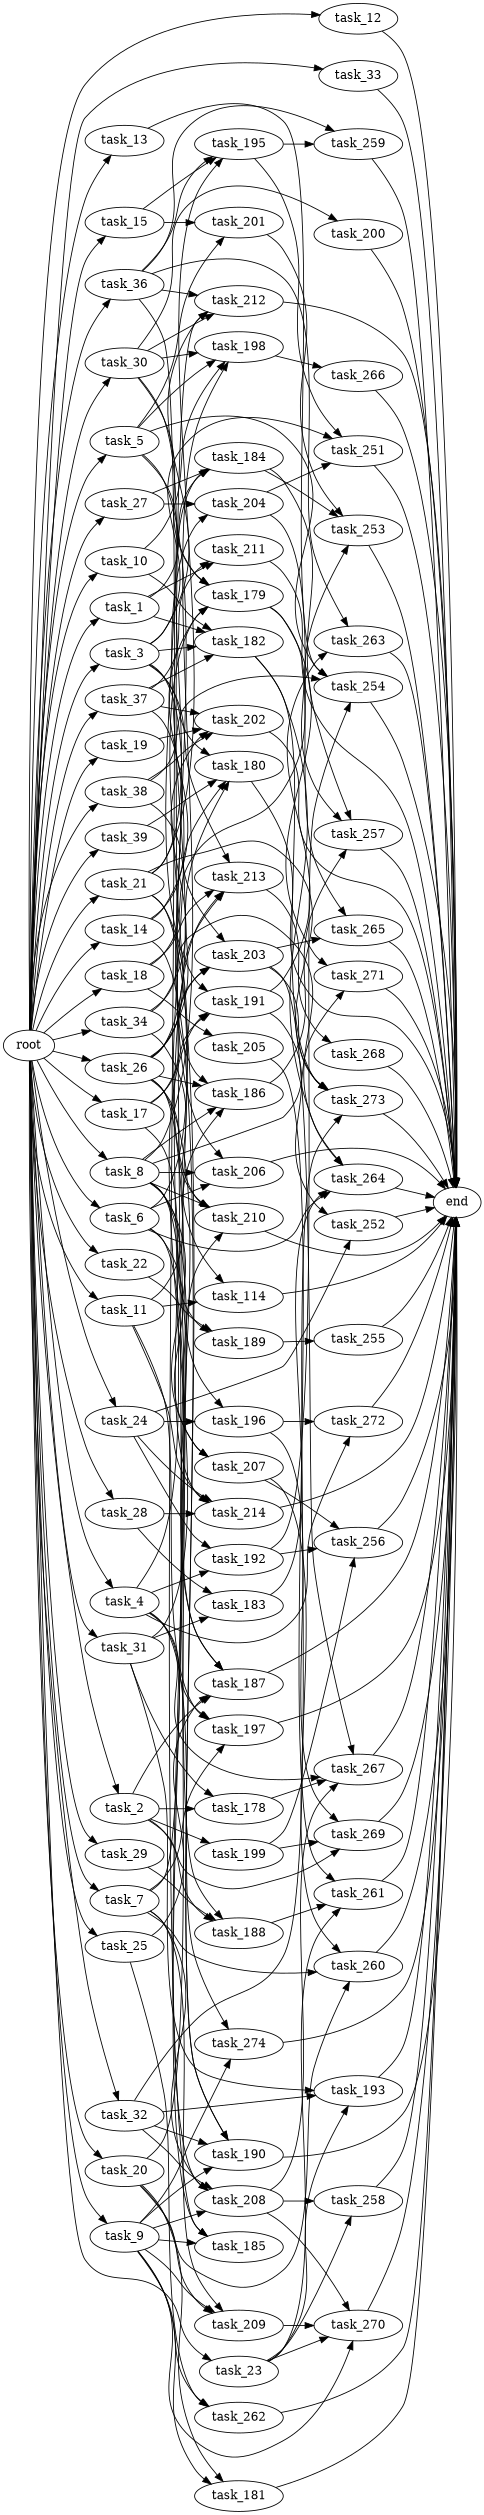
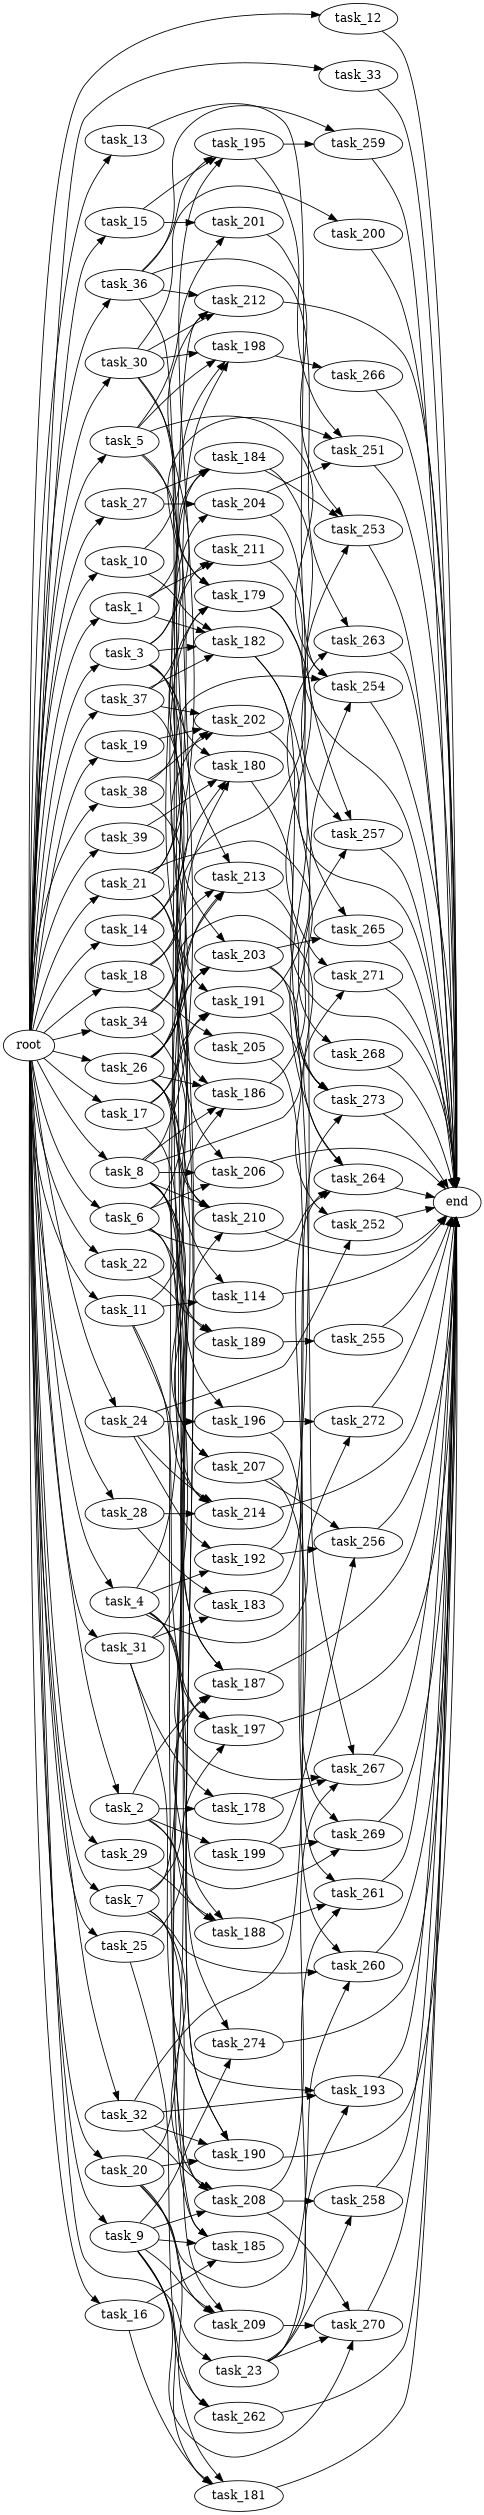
(174, 2193) -> (175, 2164)
none -> (125, 2315)
